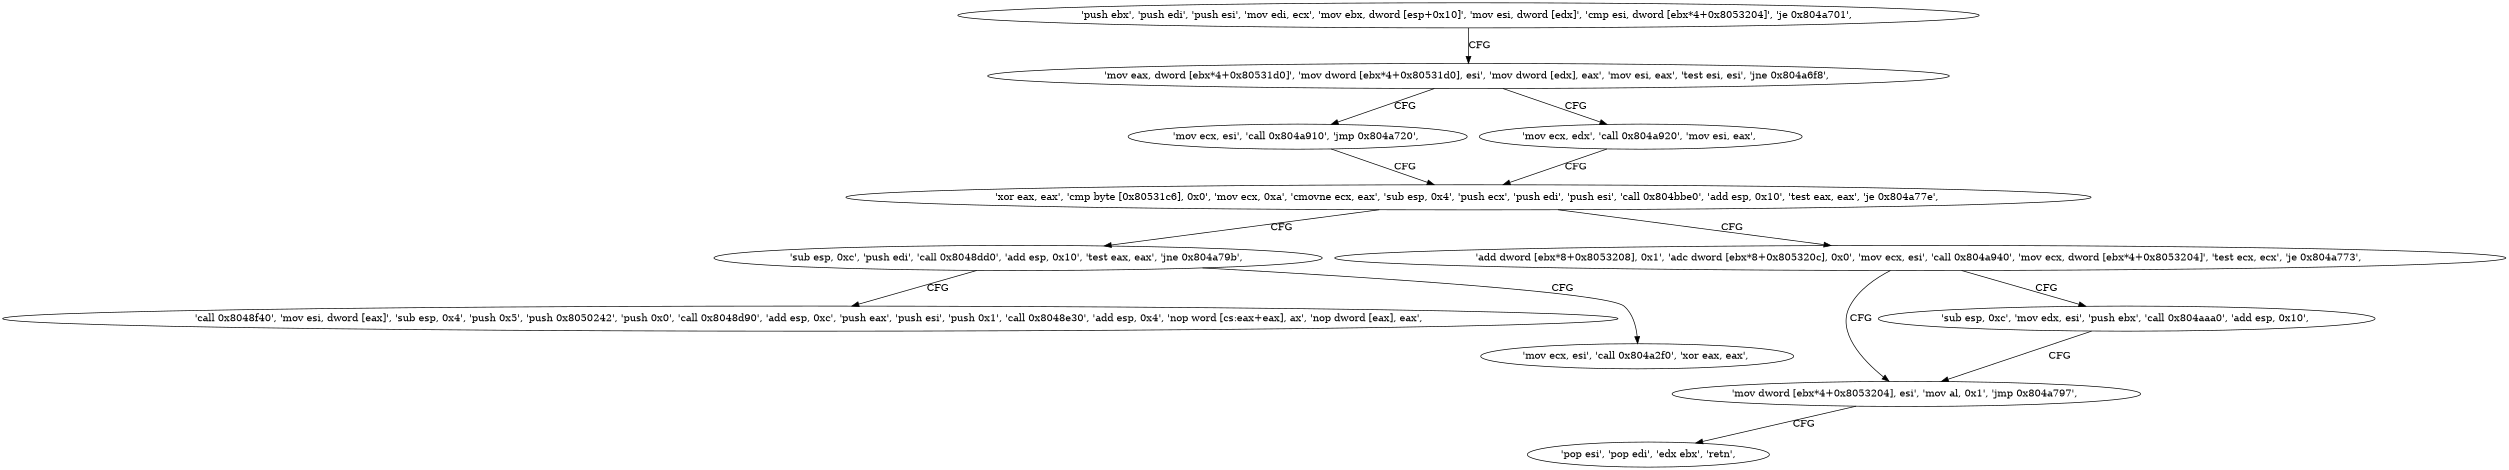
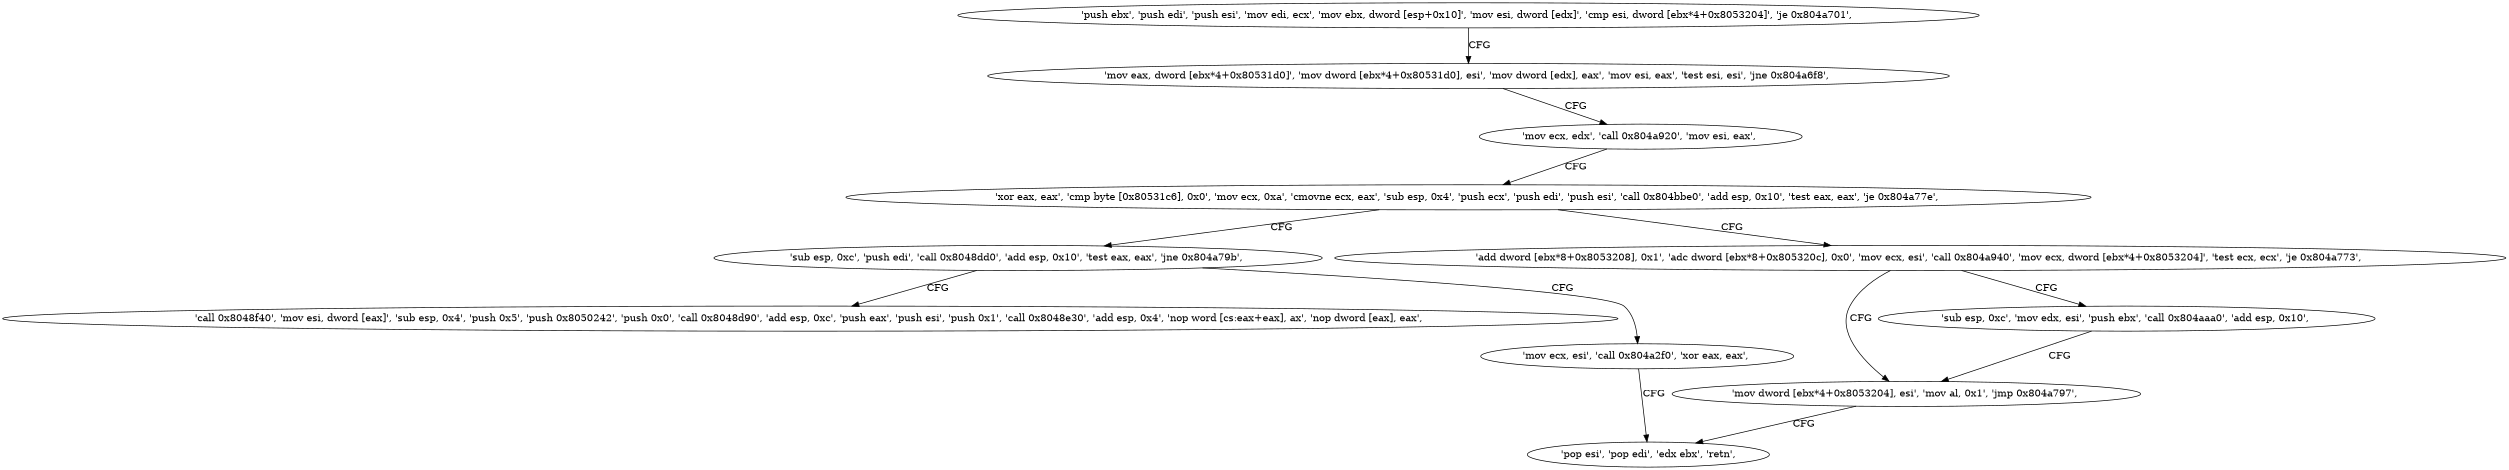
(1298, 137) -> none
none -> (1642, 402)
